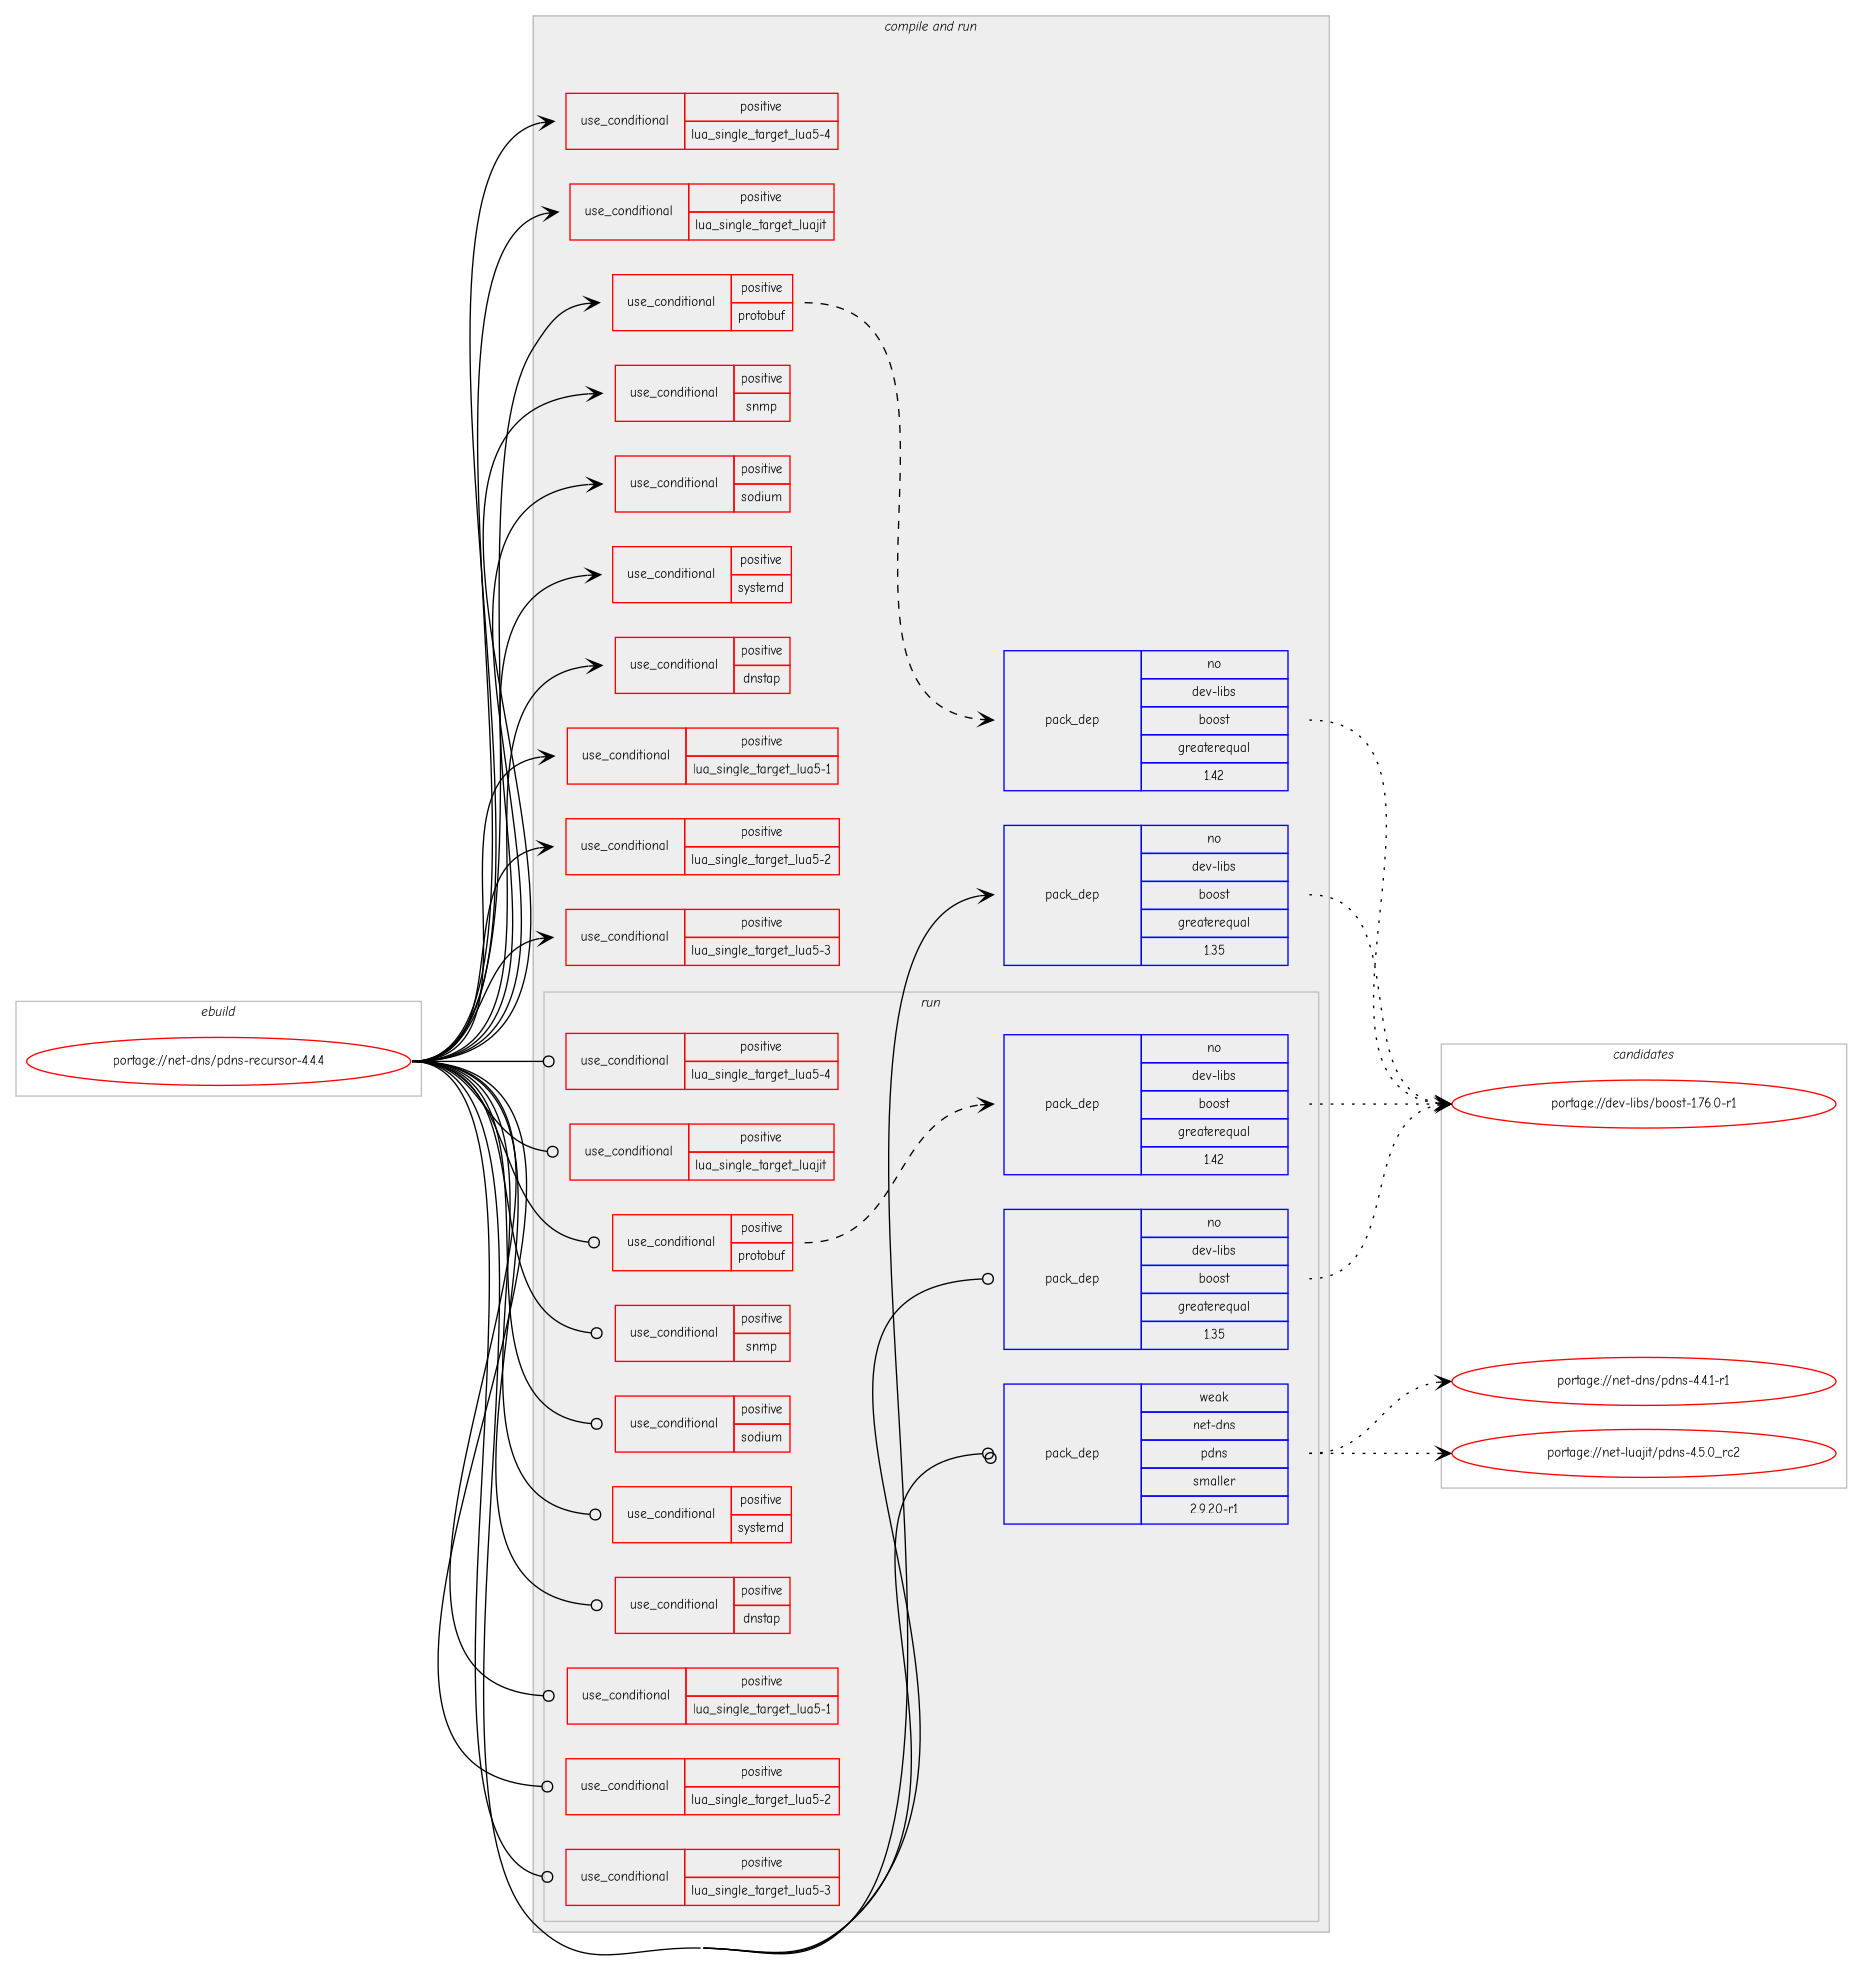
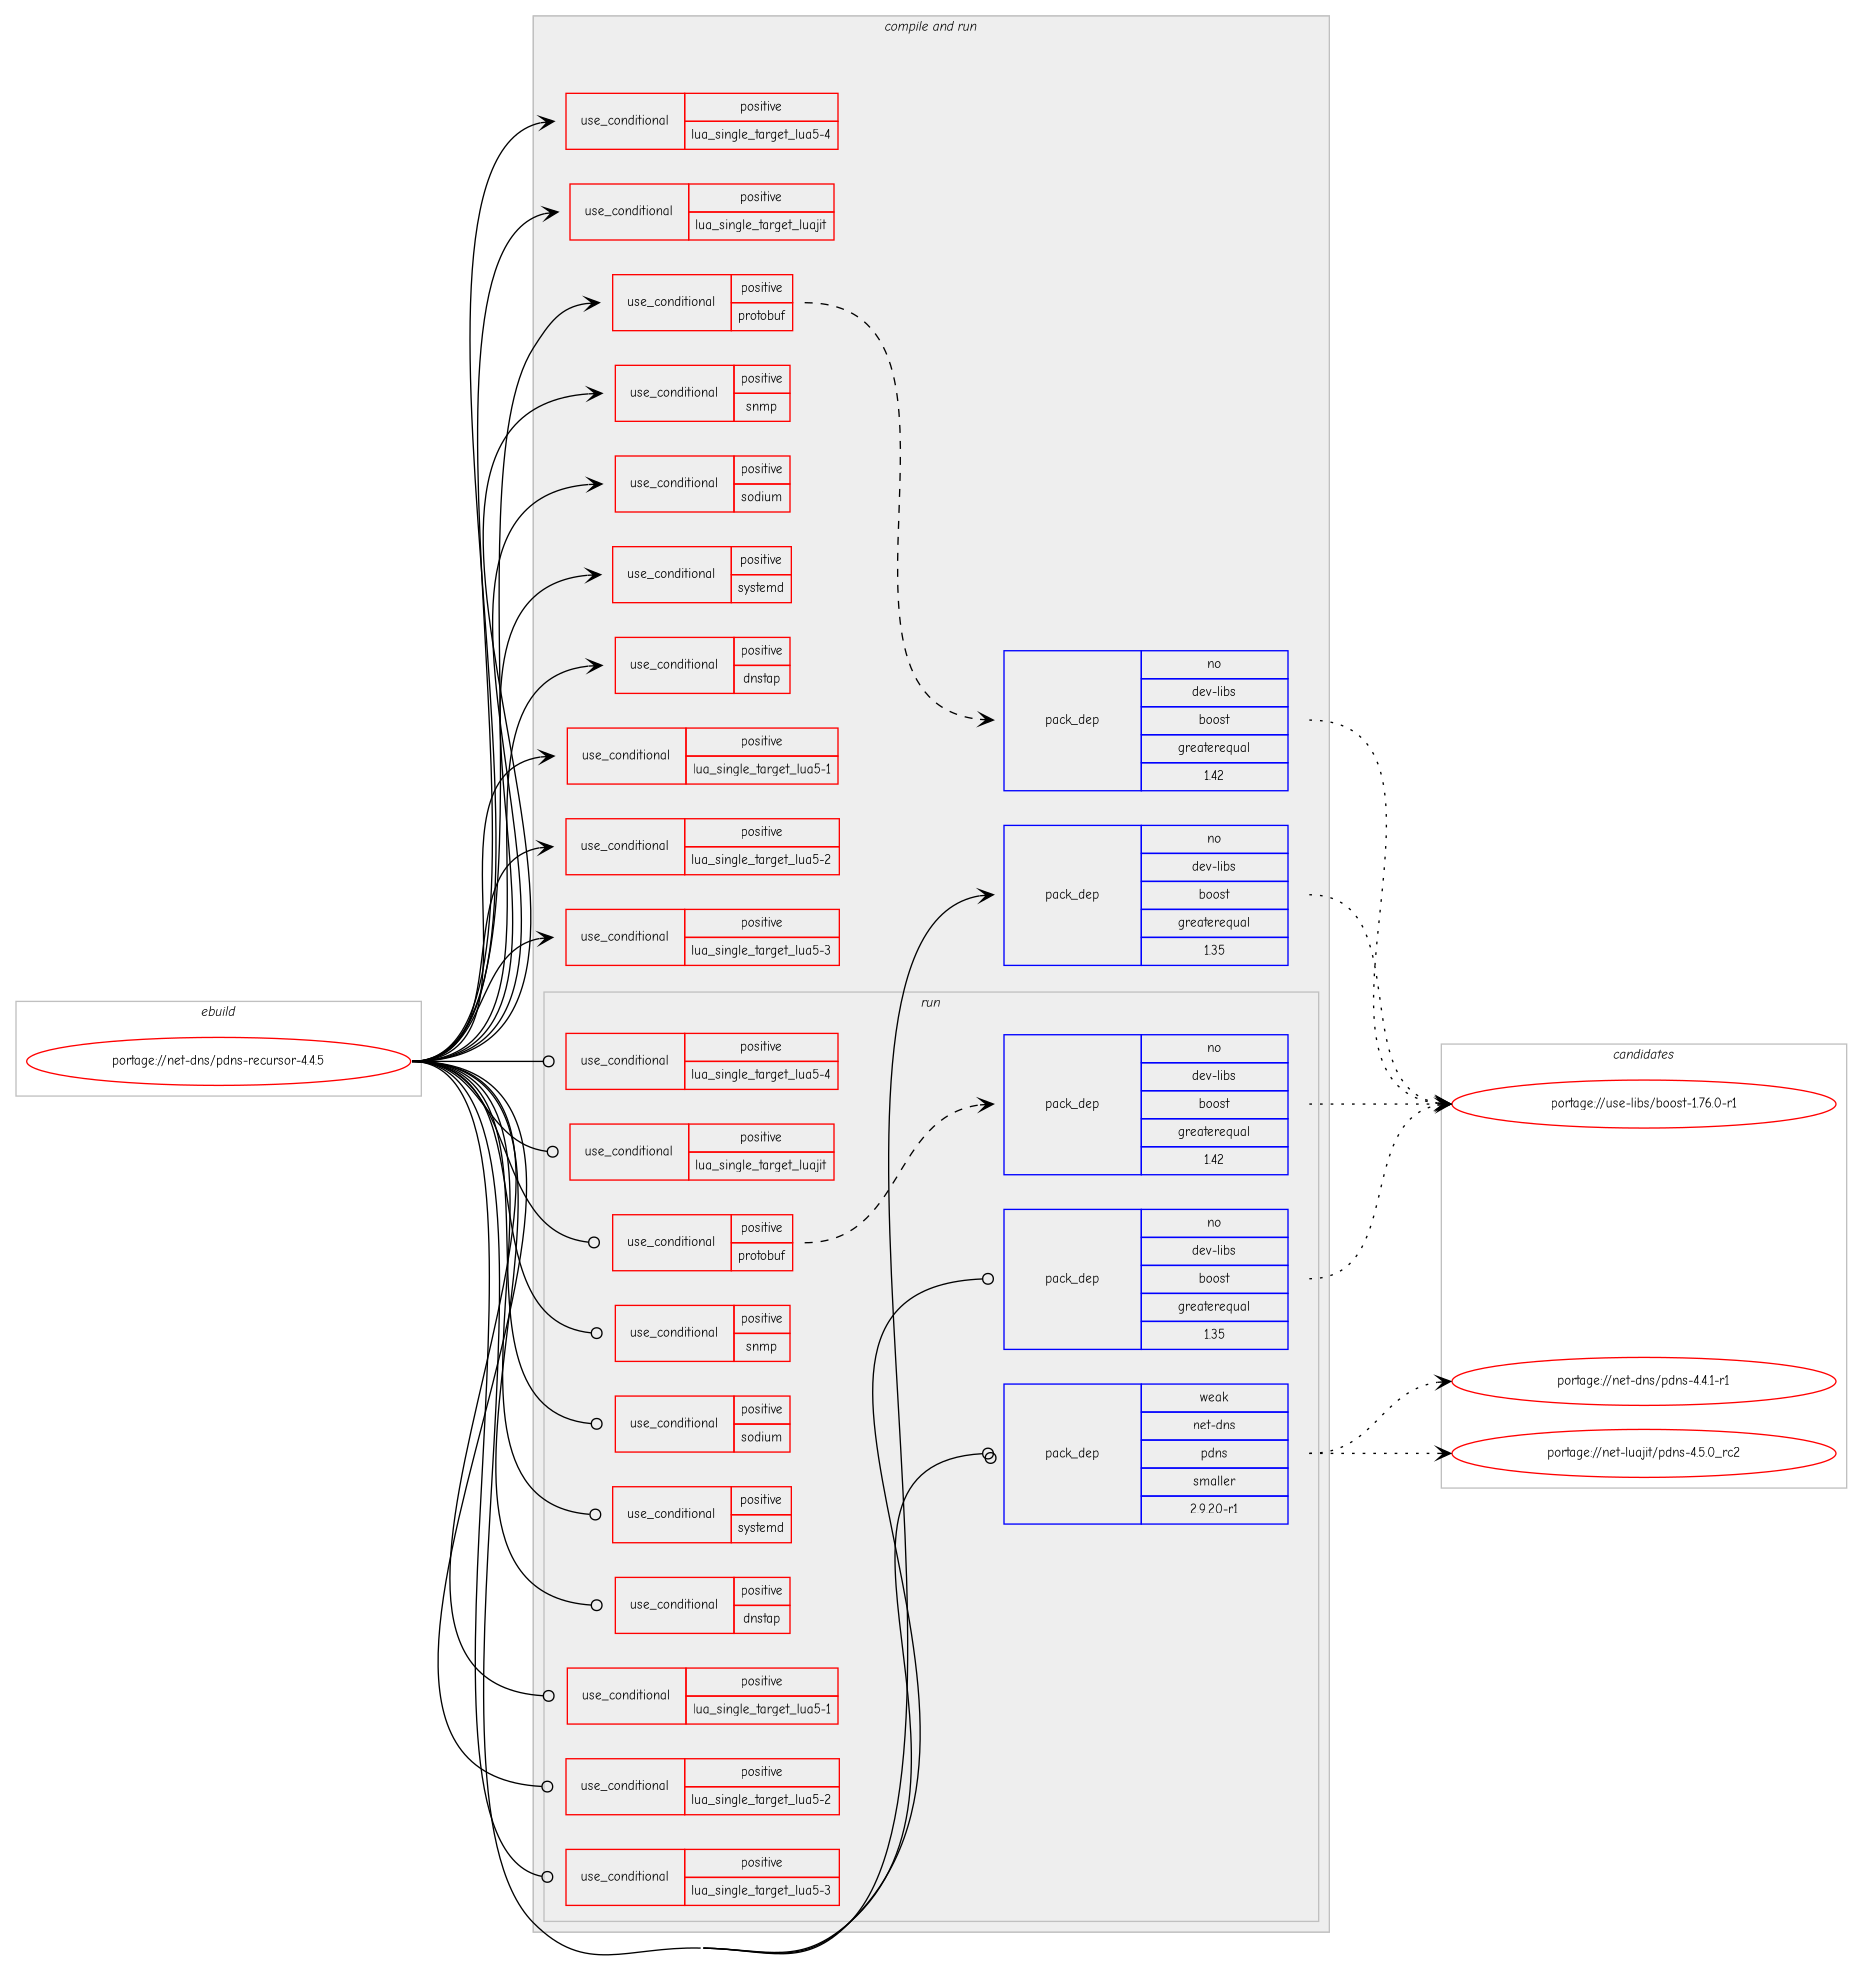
(219, 1061) -> (219, 1061)
(1644, 1104) -> (1644, 1104)
